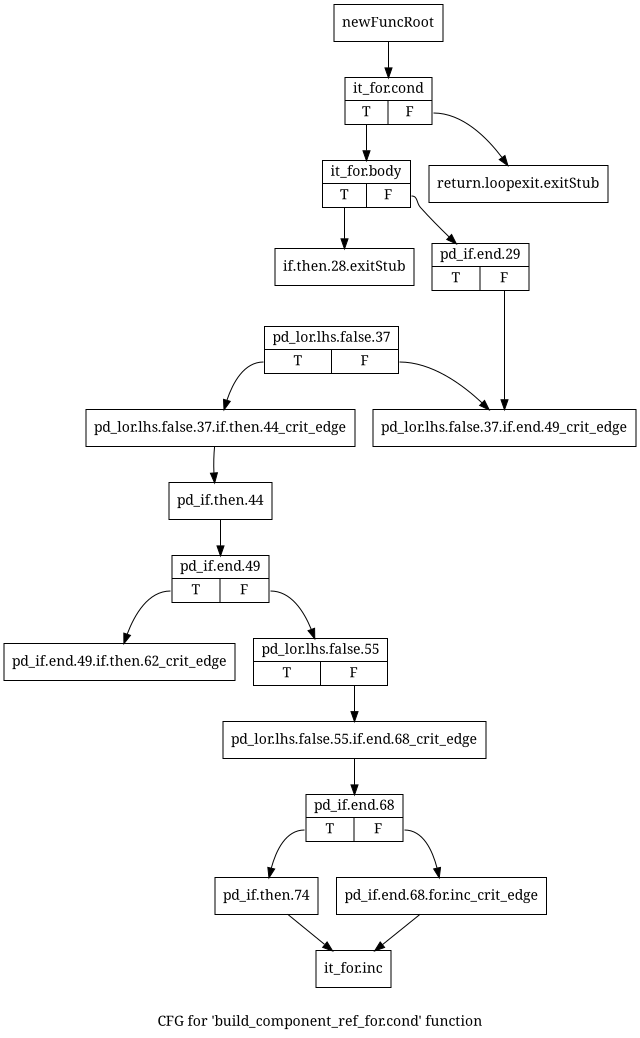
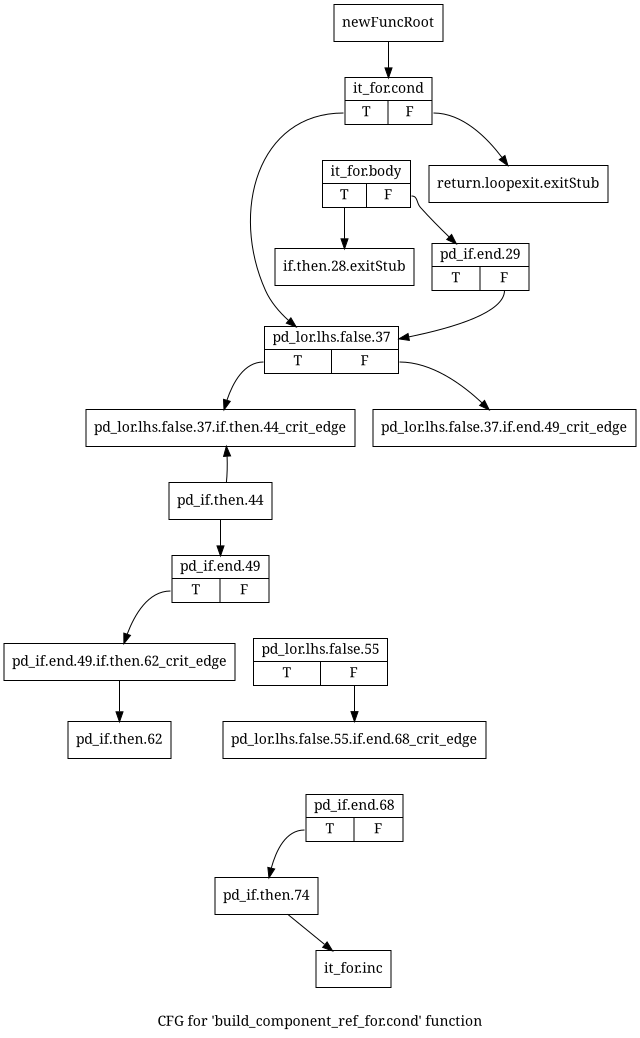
(366, 138) -> (253, 196)
(504, 345) -> (463, 323)
(214, 460) -> (227, 470)
(296, 604) -> none
none -> (120, 740)
(354, 772) -> none
(442, 896) -> none
